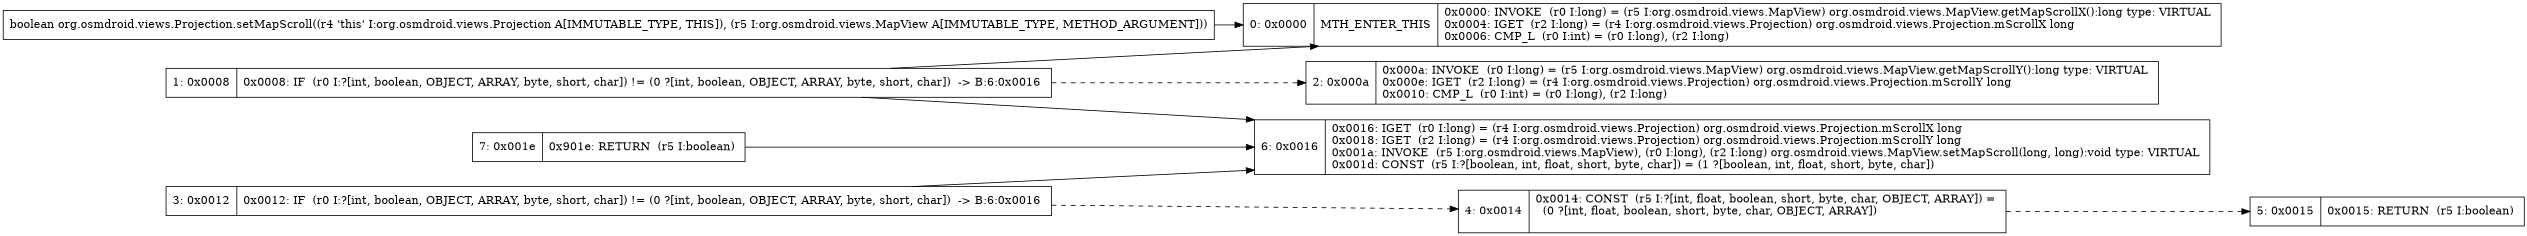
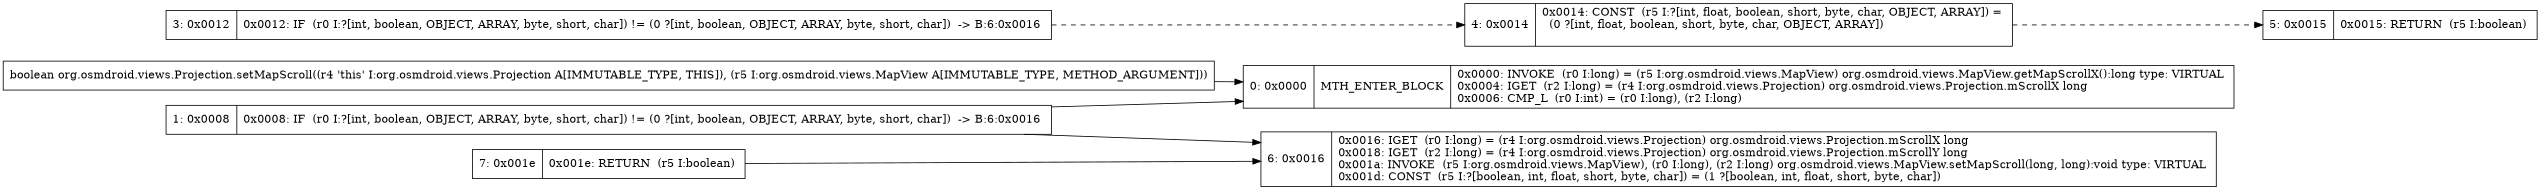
(1376, 25) -> (1382, 86)
(1732, 83) -> none
(644, 147) -> (644, 164)
(1079, 179) -> none
